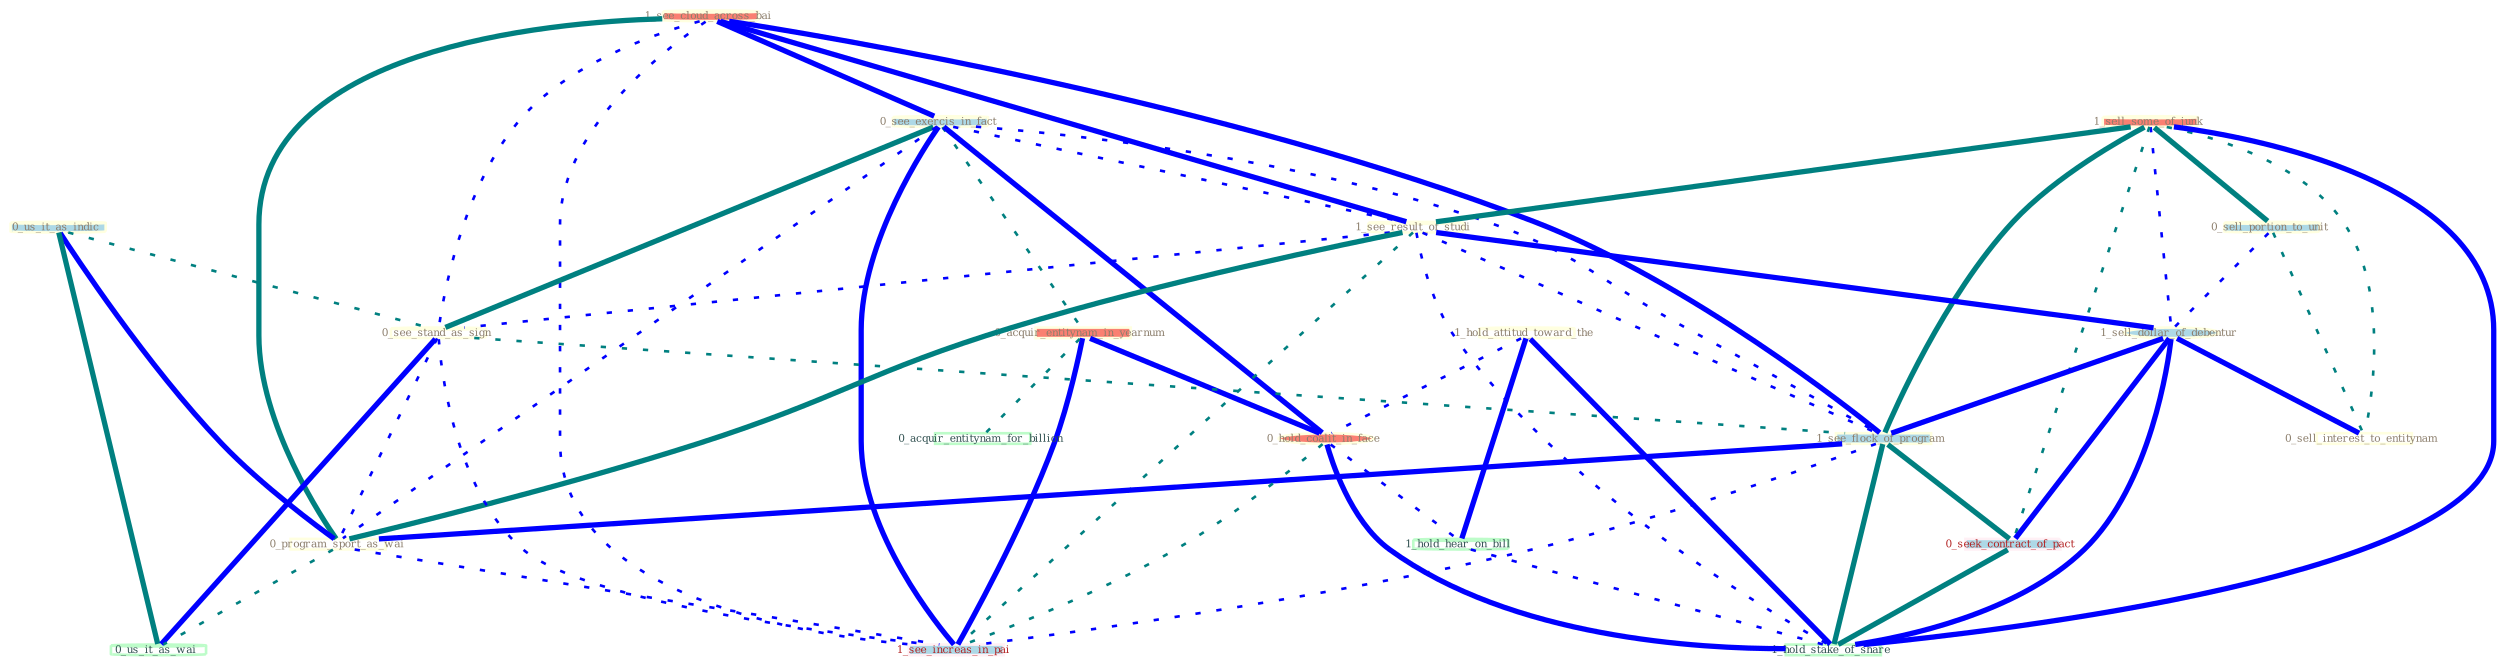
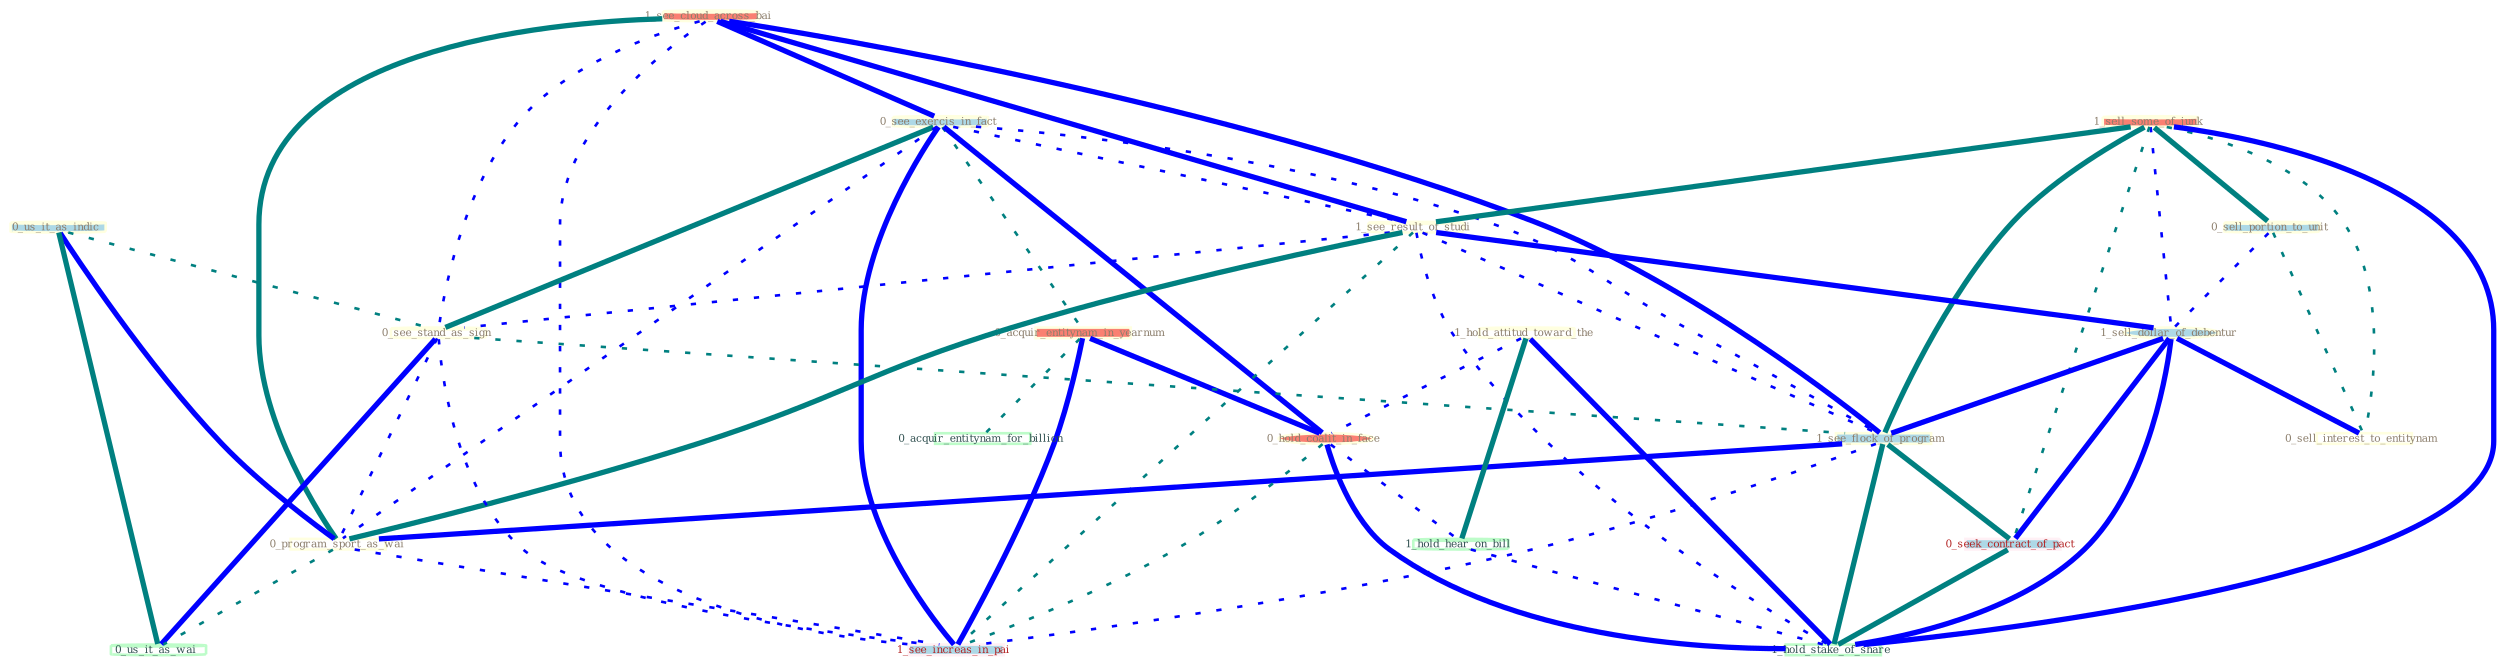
(1494, 438) -> (1494, 438)
